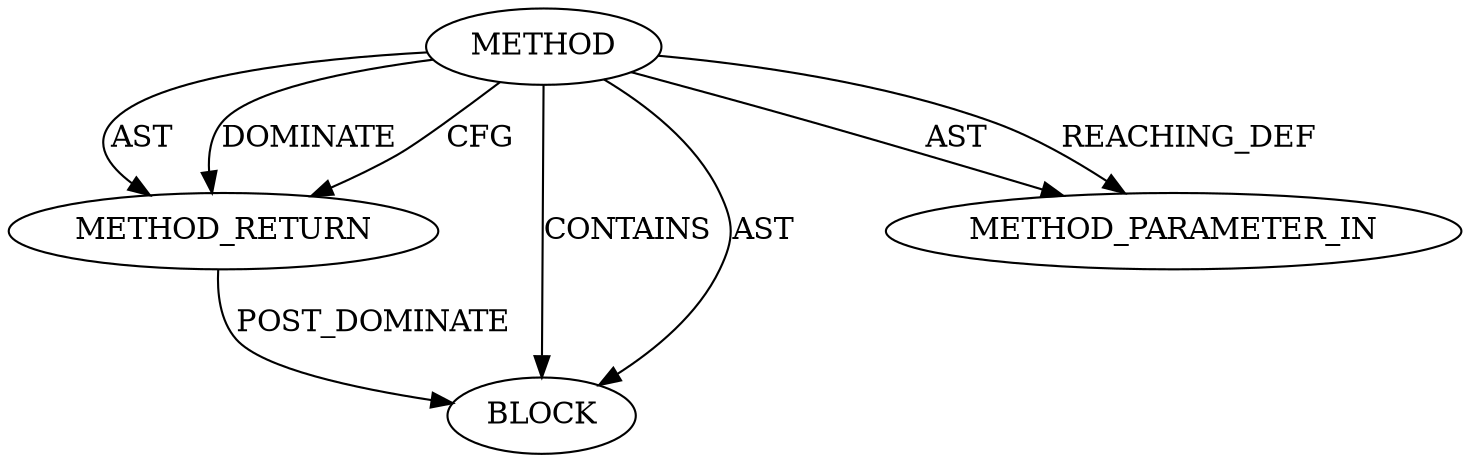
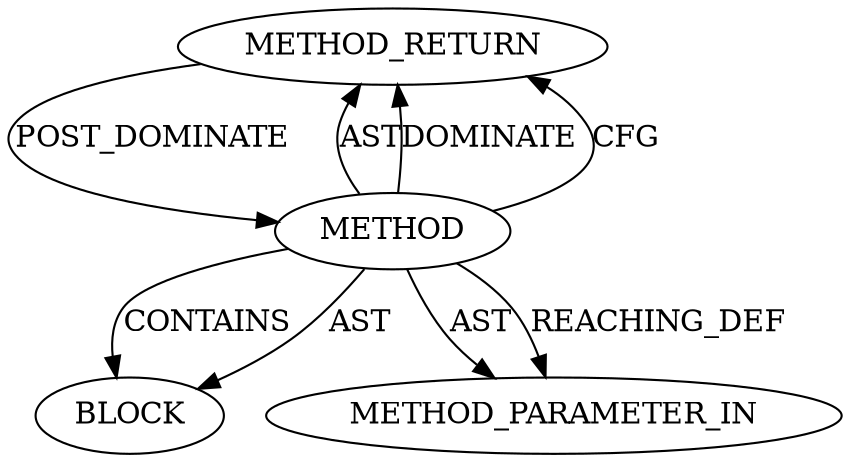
(295, 370) -> (23, 162)
